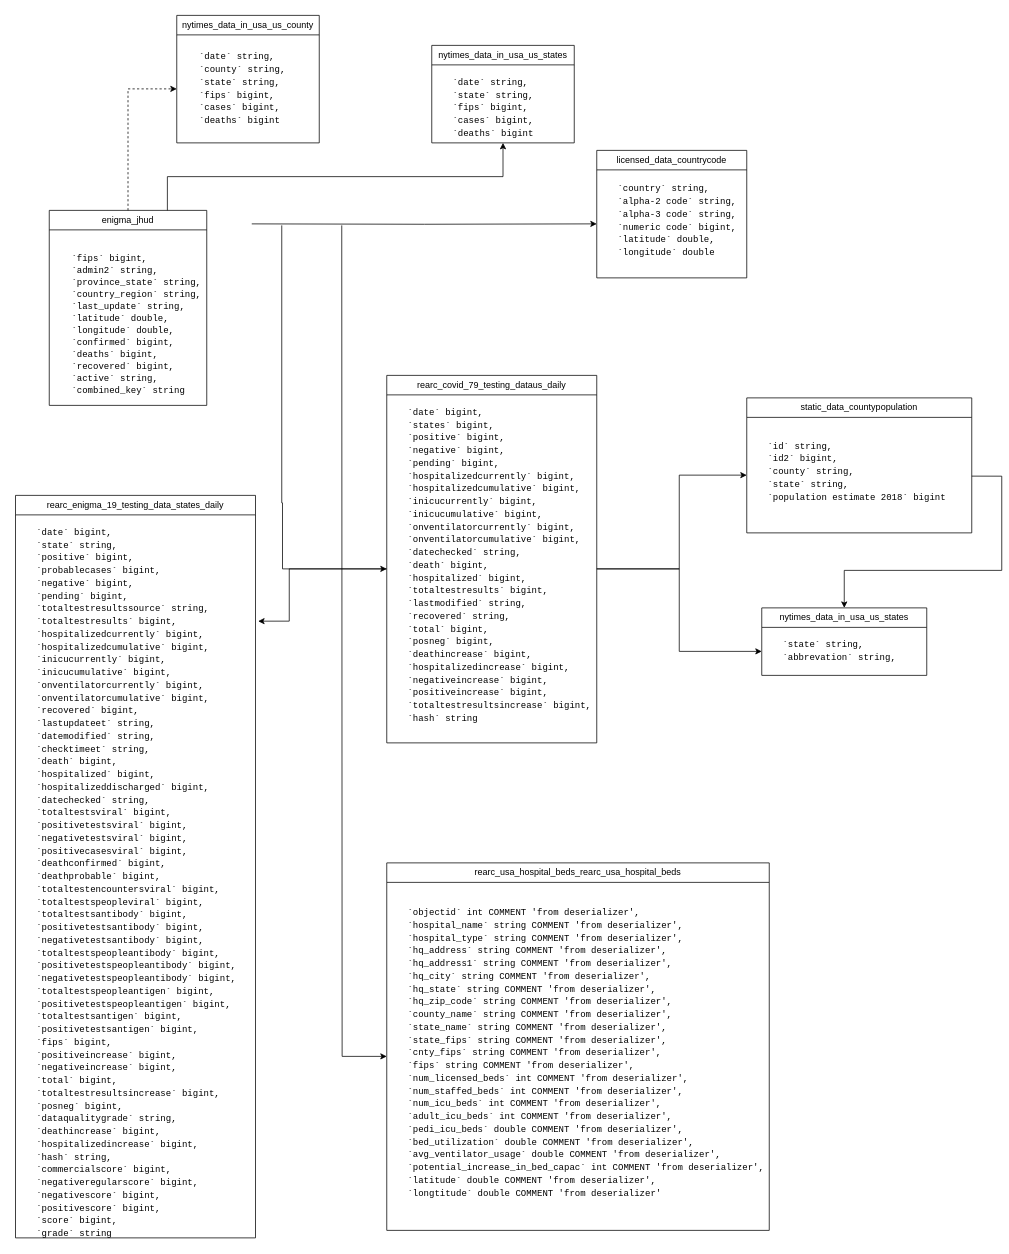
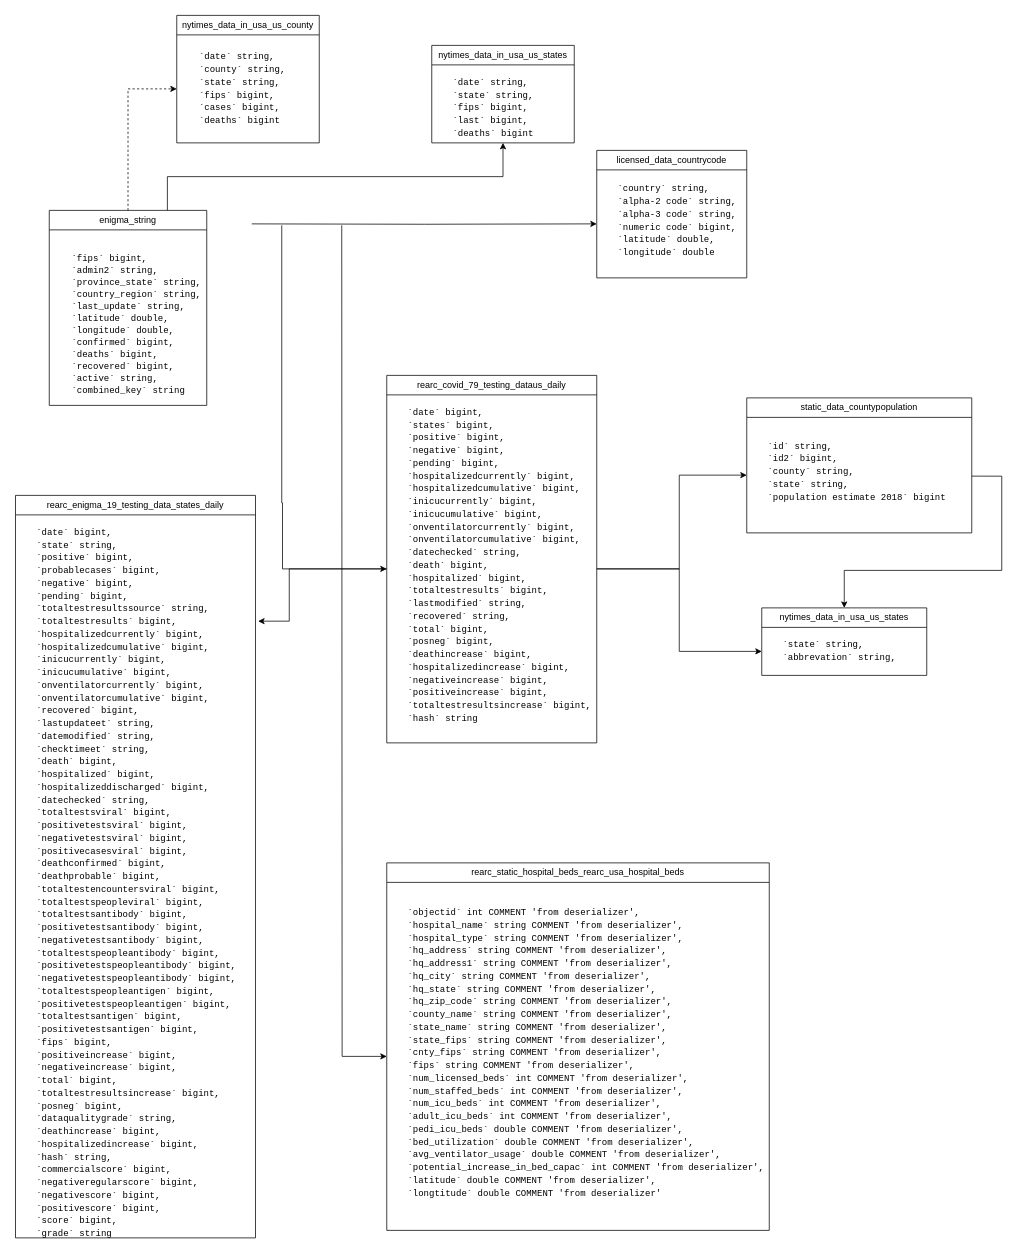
(469, 100) -> (469, 100)
(128, 220) -> (128, 220)
(578, 873) -> (578, 873)
